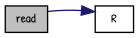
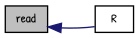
(65, 10) -> (78, 28)
